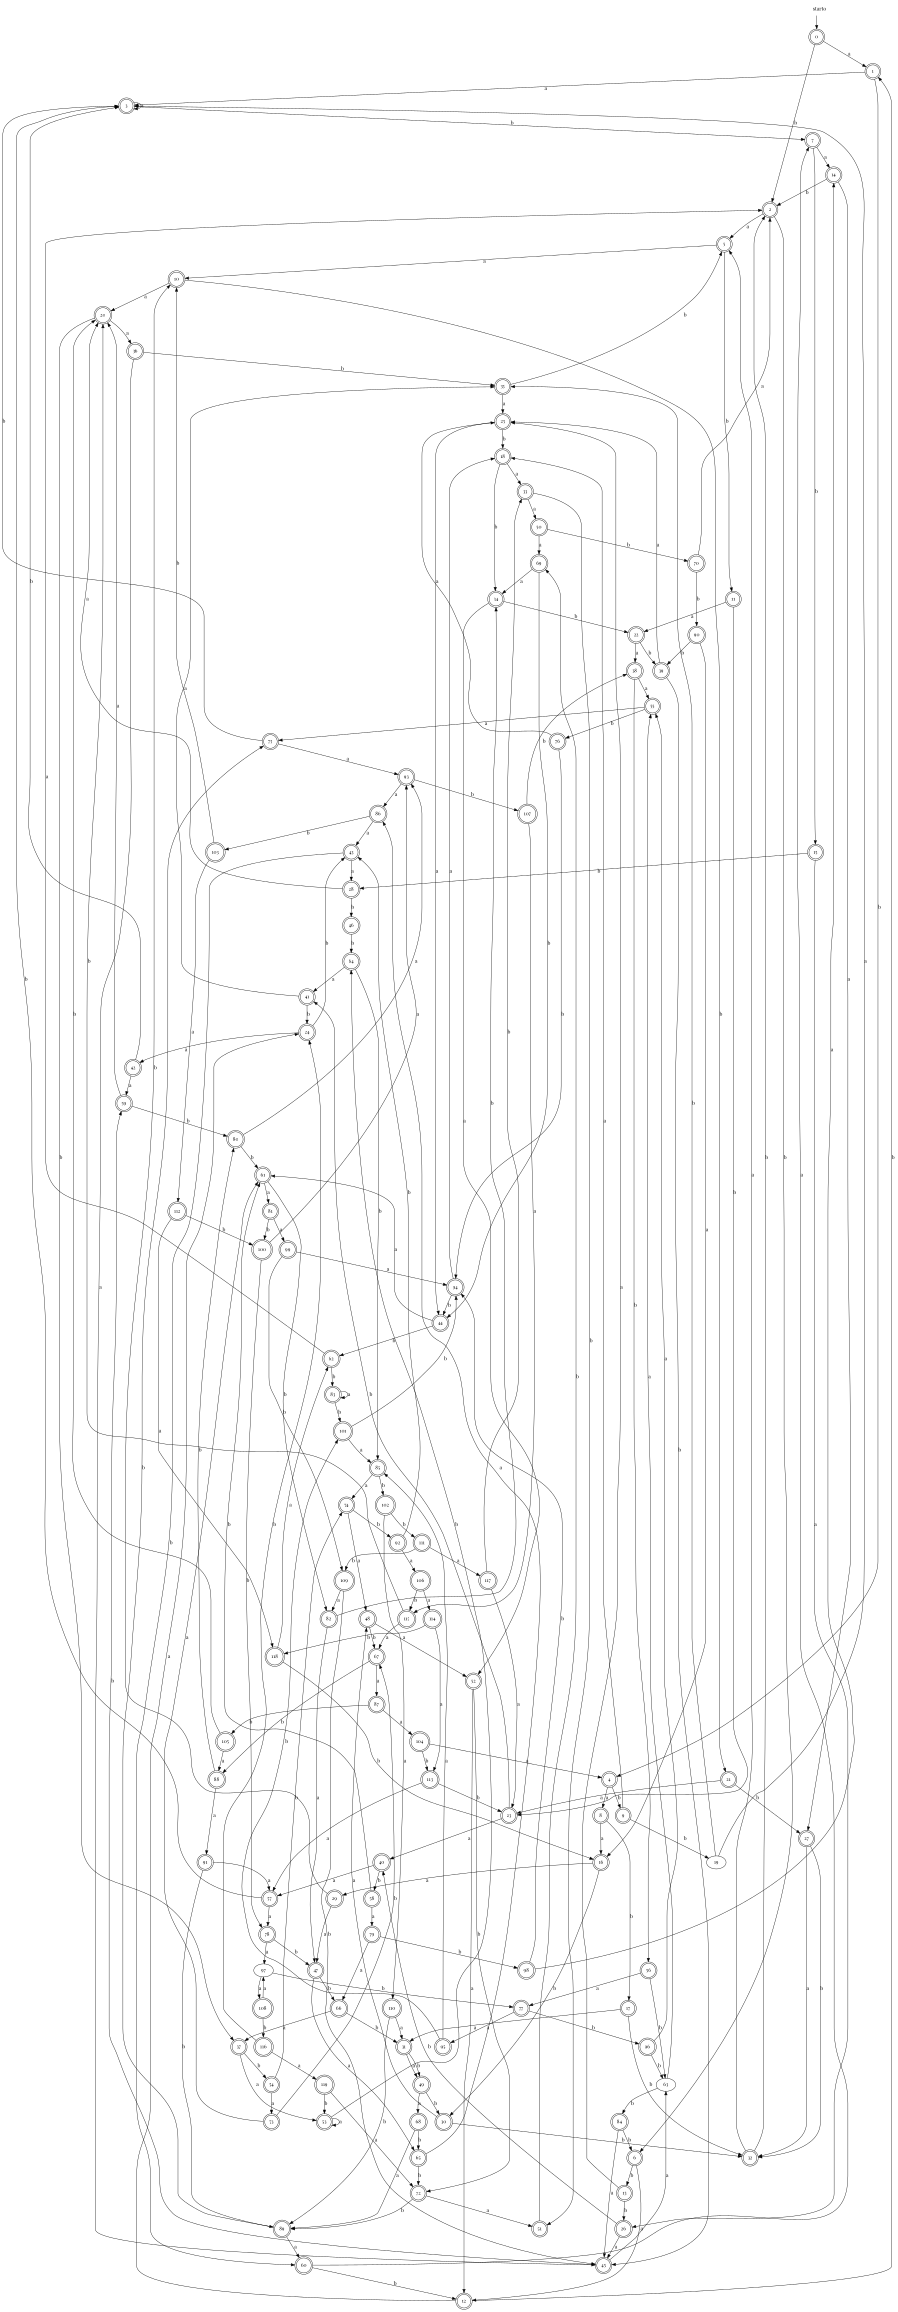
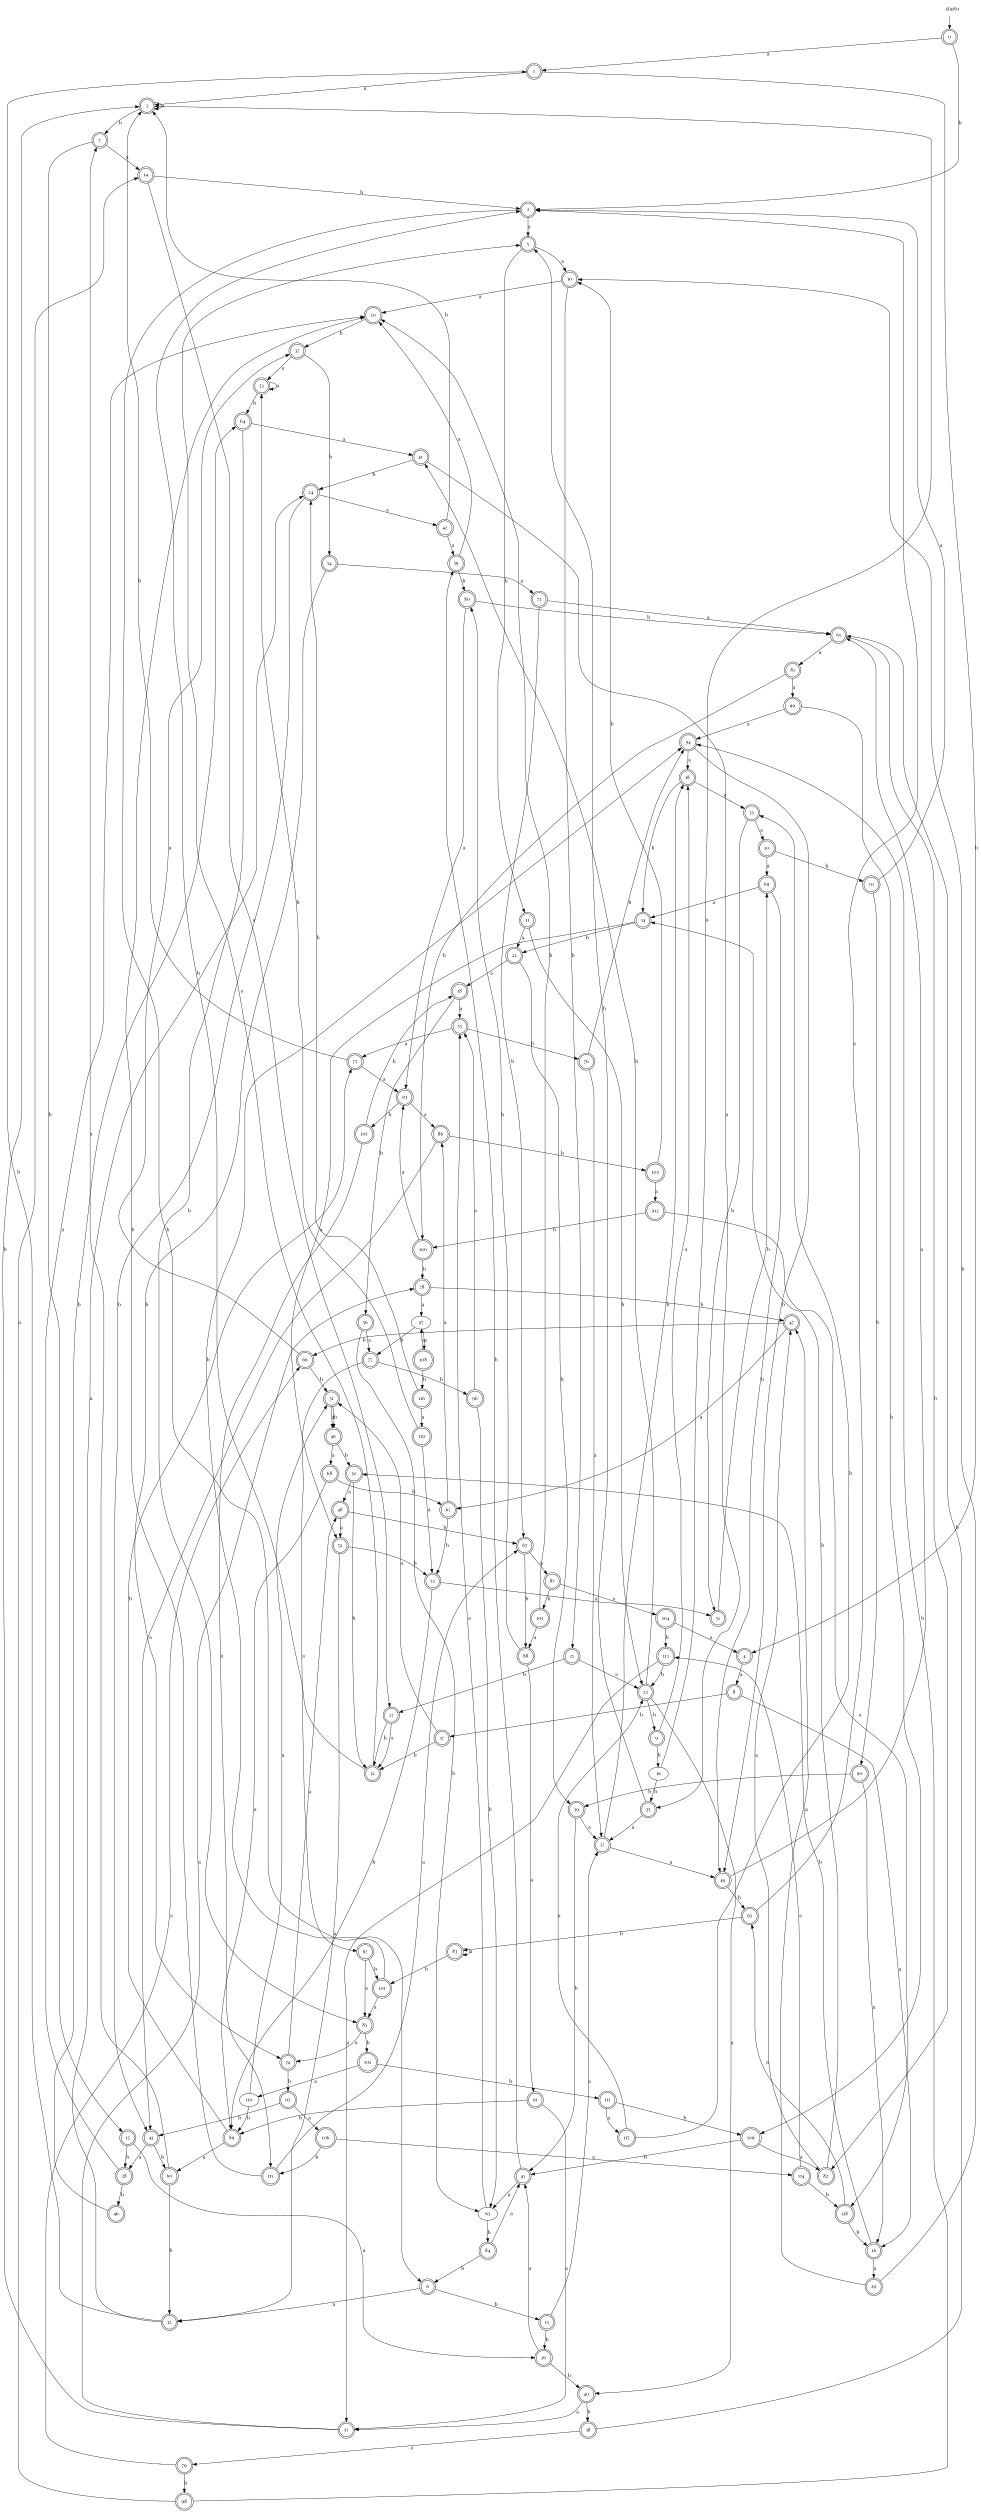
(135, 351) -> none
(177, 1211) -> (655, 1211)
(616, 1798) -> (651, 1714)
(392, 2008) -> (249, 2100)
